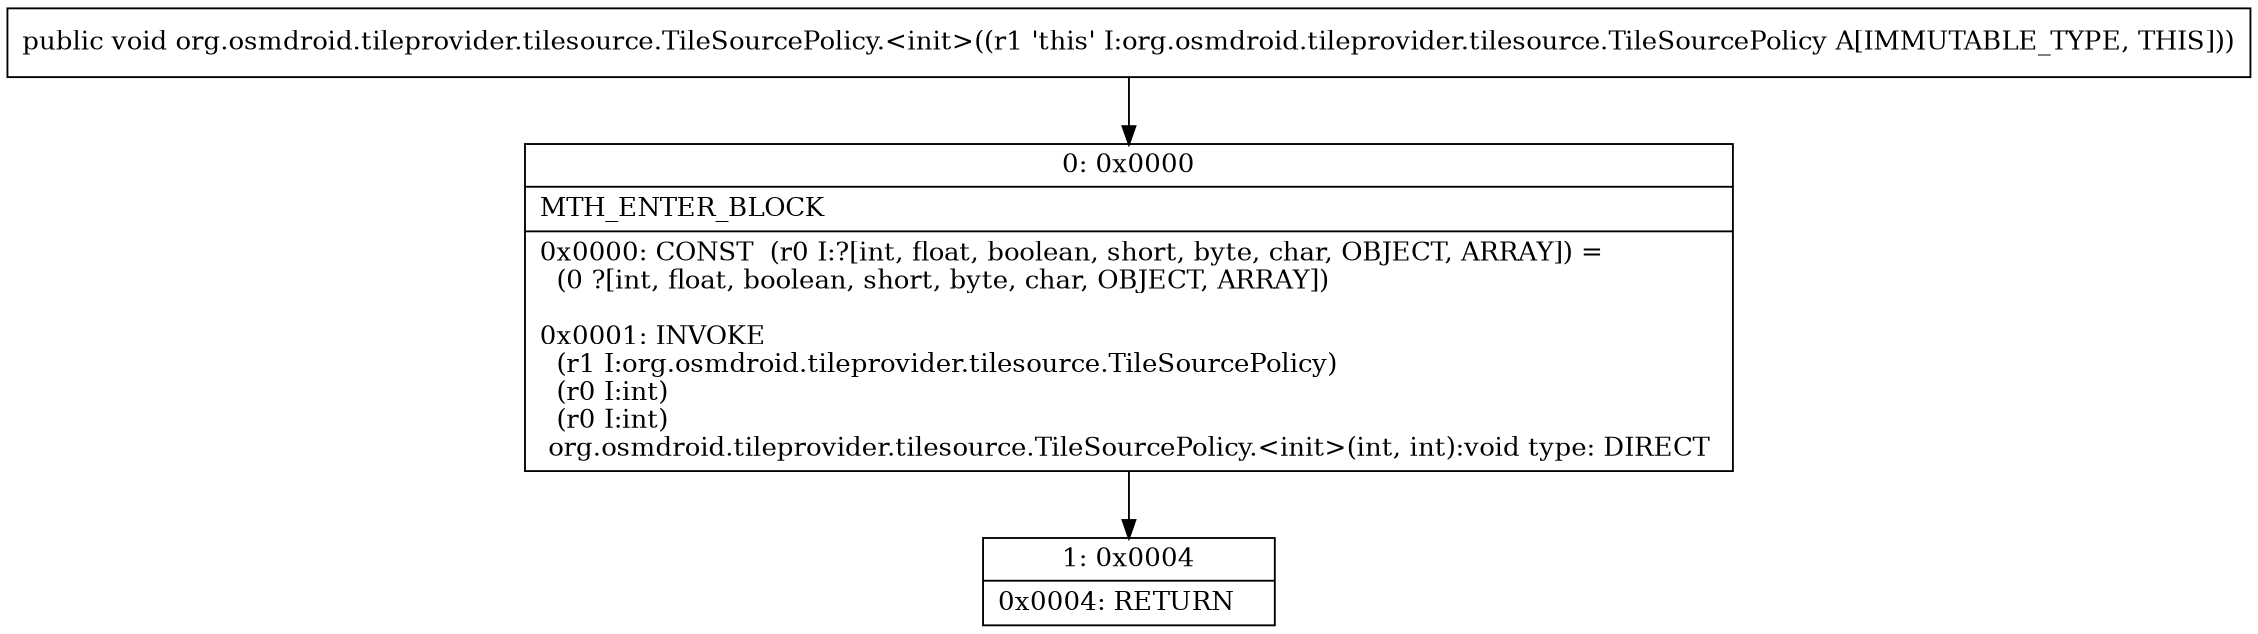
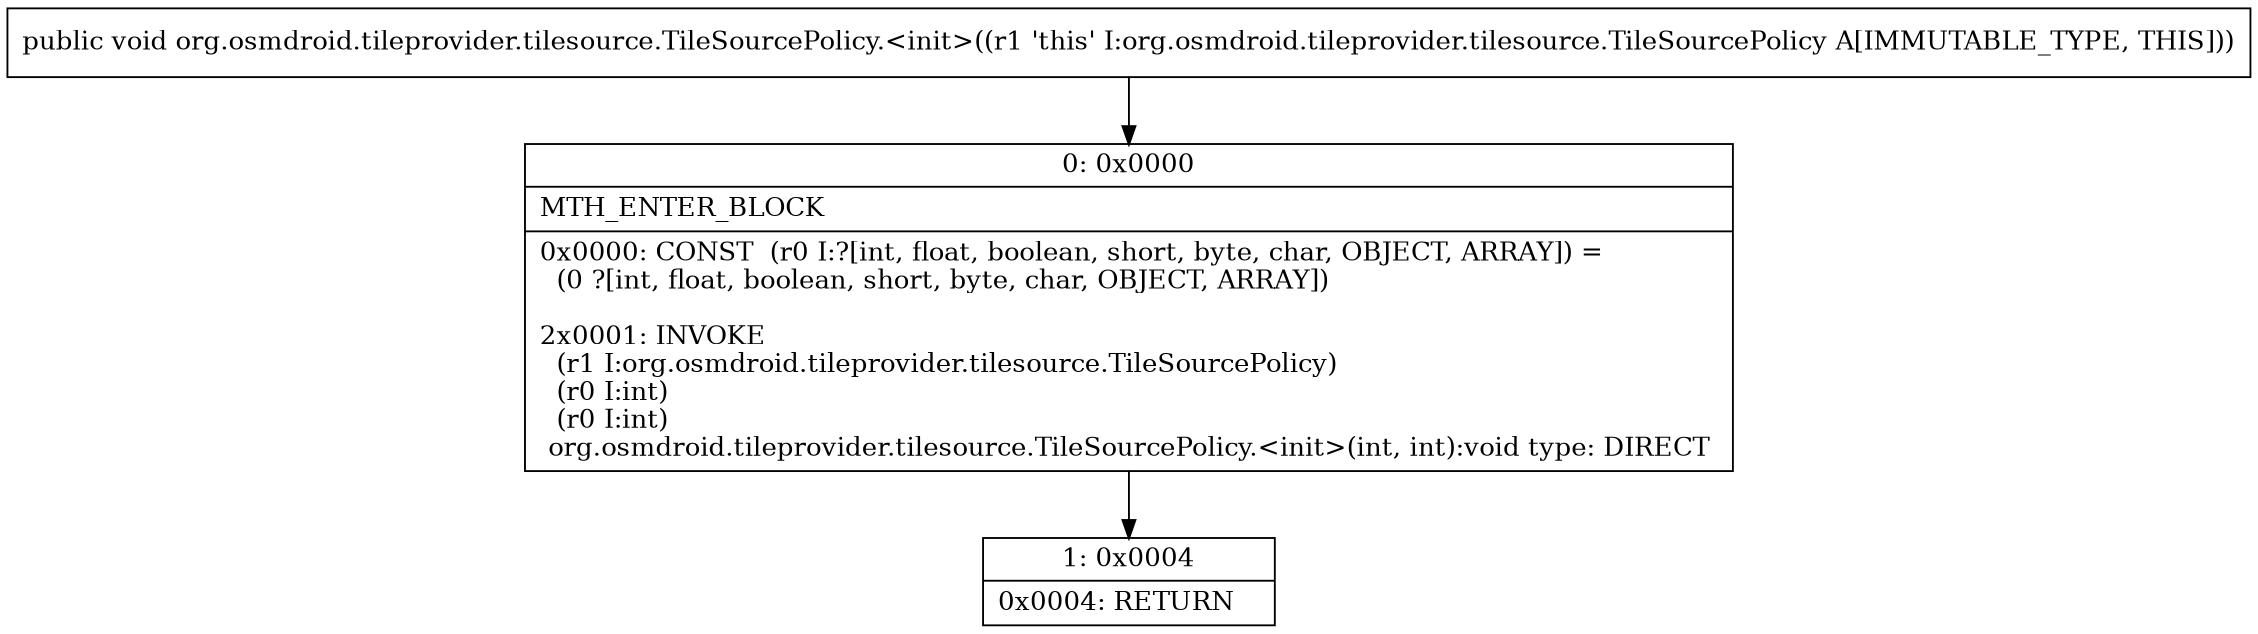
(662, 336) -> (662, 336)
